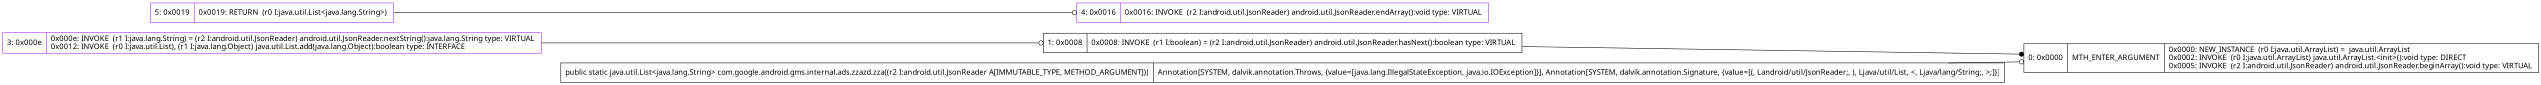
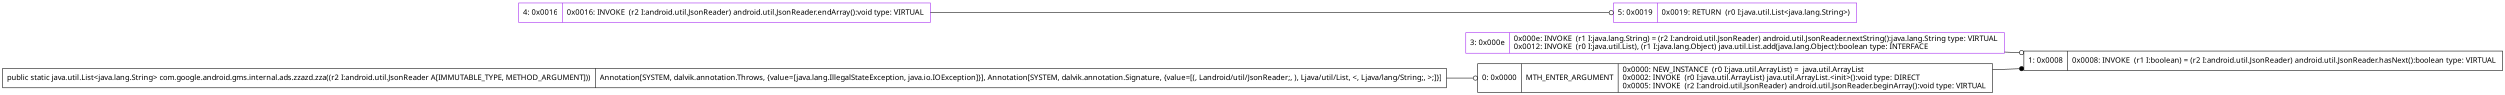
(733, 13) -> (1270, 13)
(1771, 50) -> (2006, 69)
